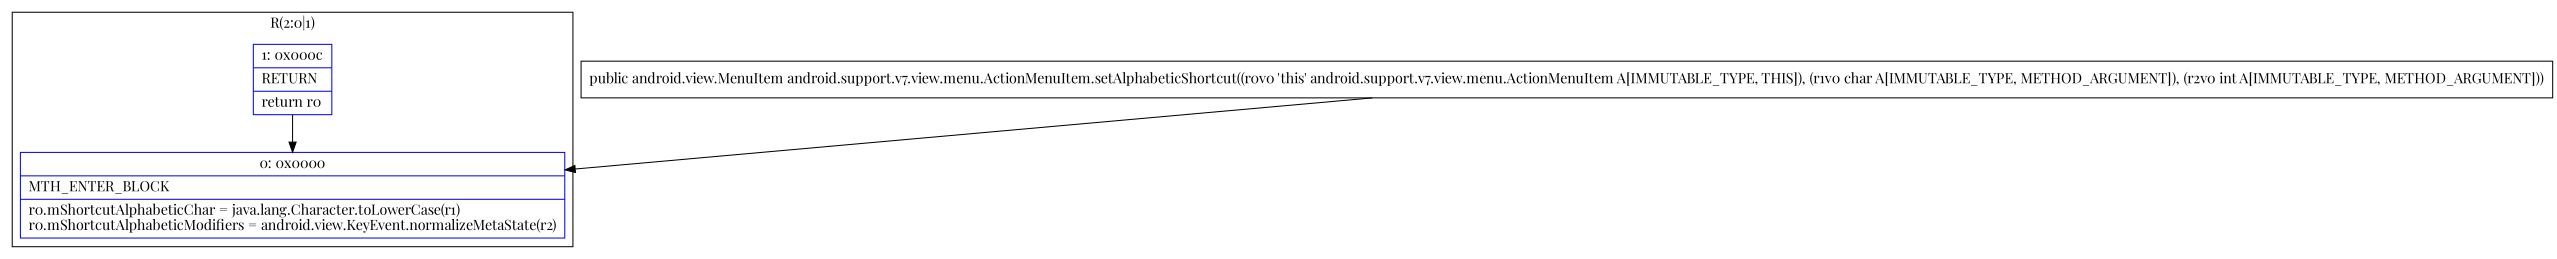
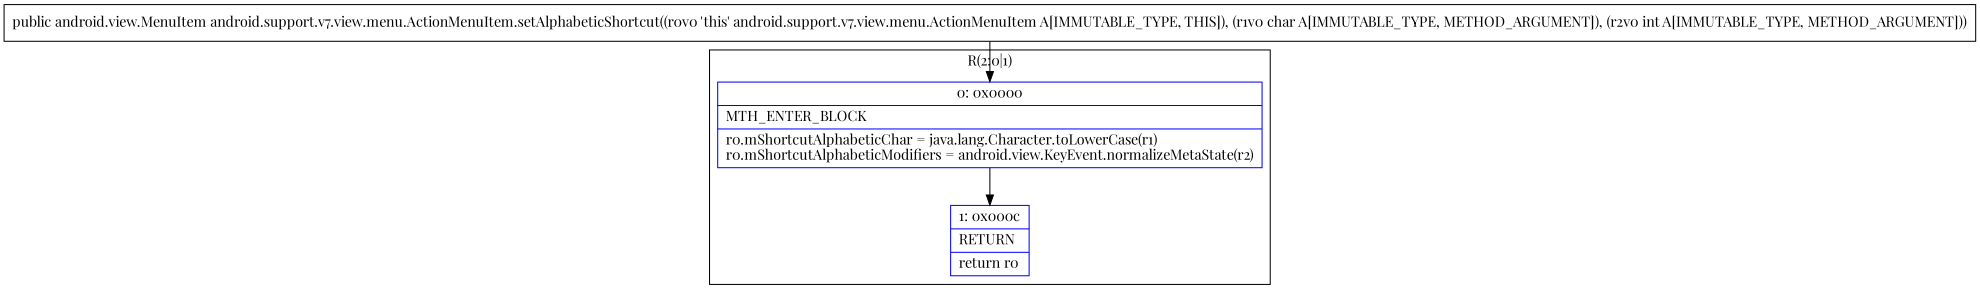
(293, 128) -> (990, 181)
